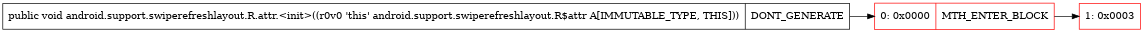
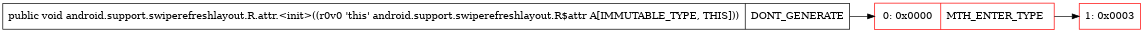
(995, 16) -> (995, 16)
